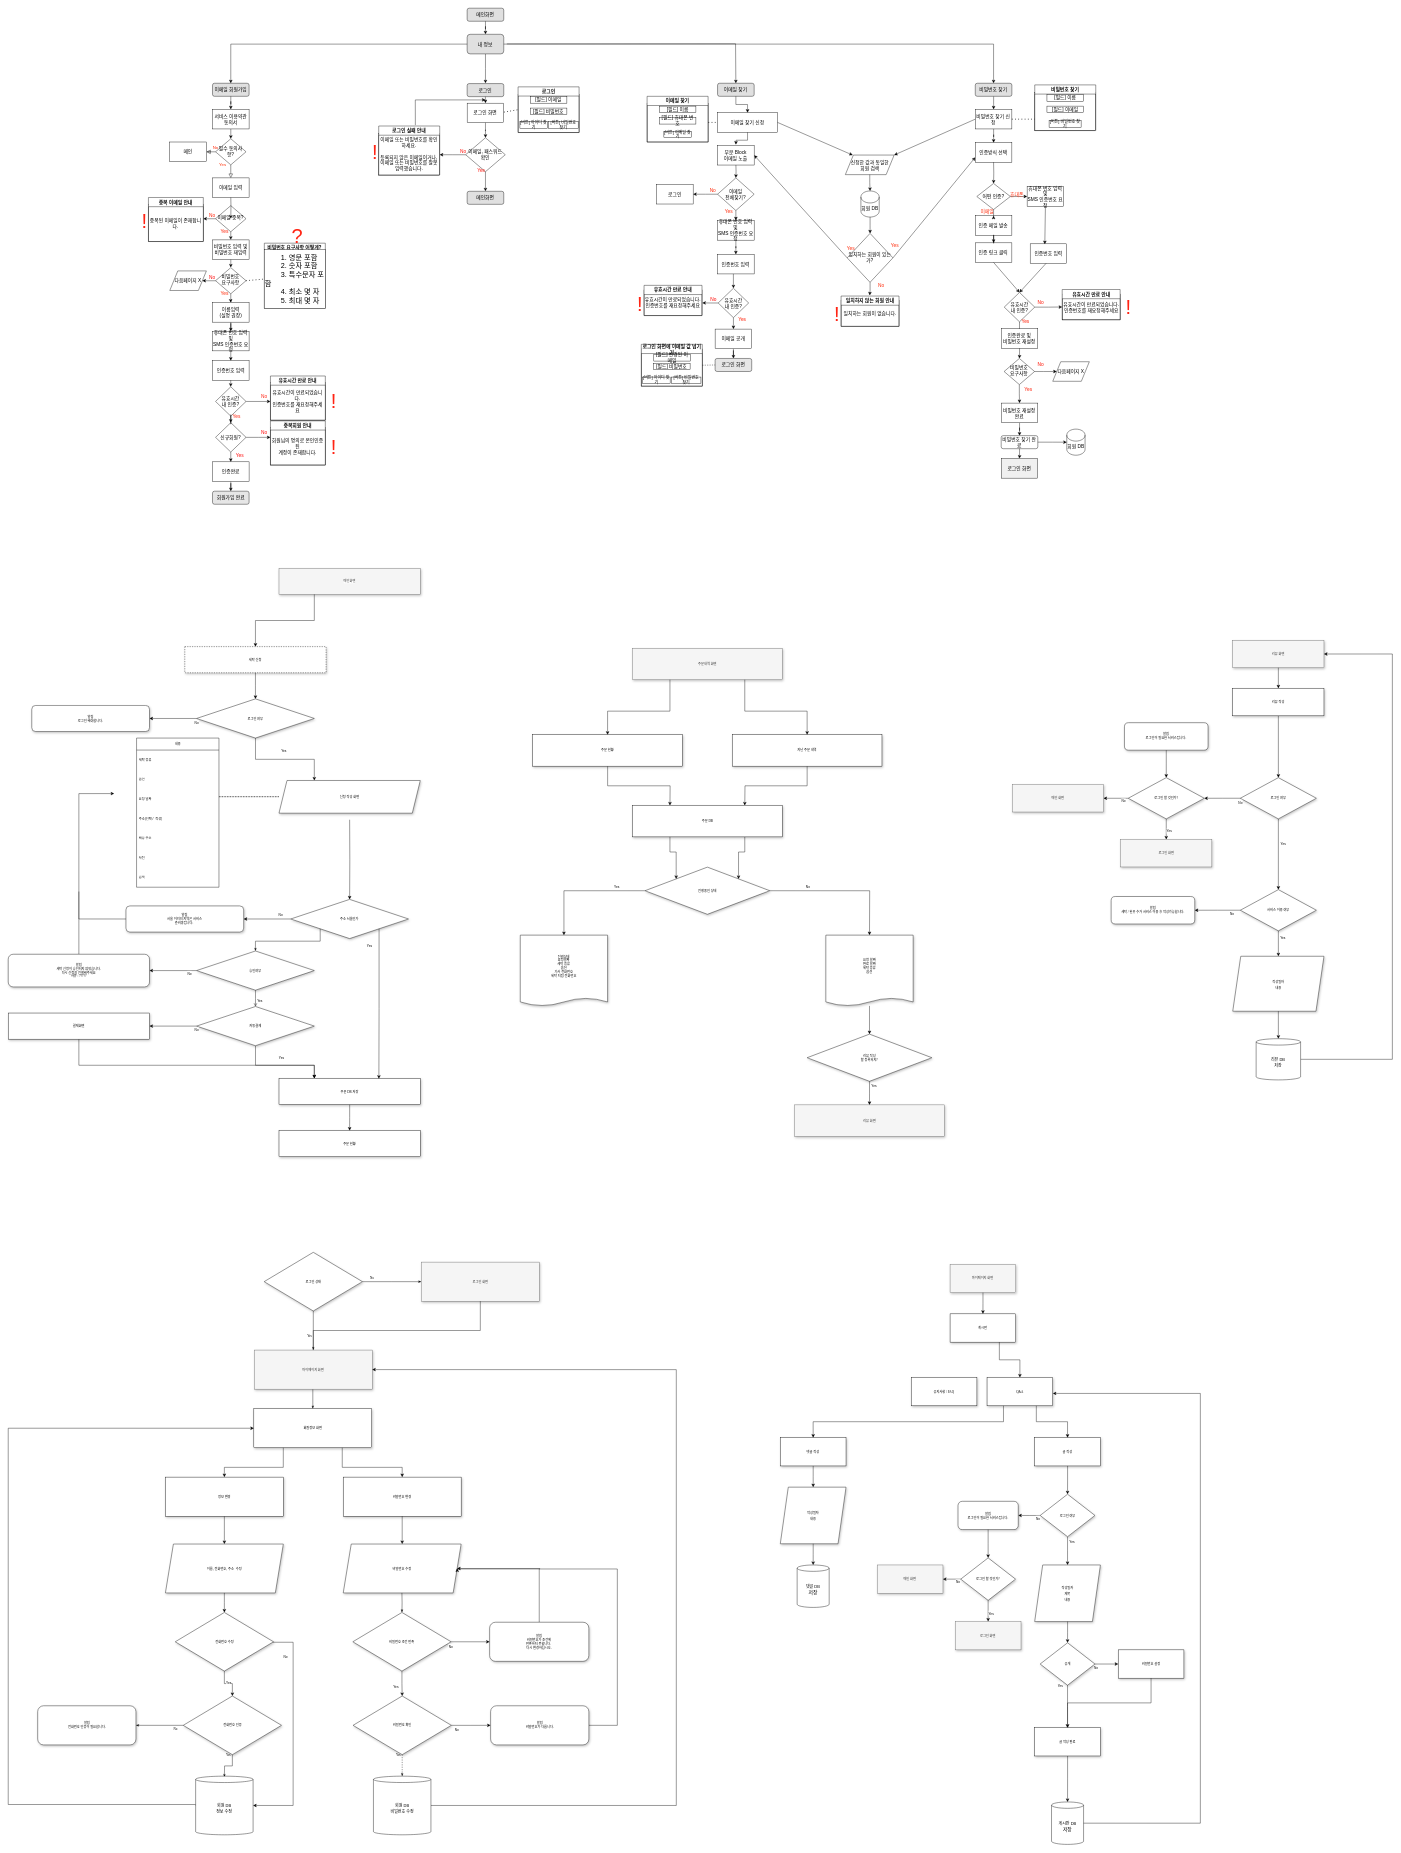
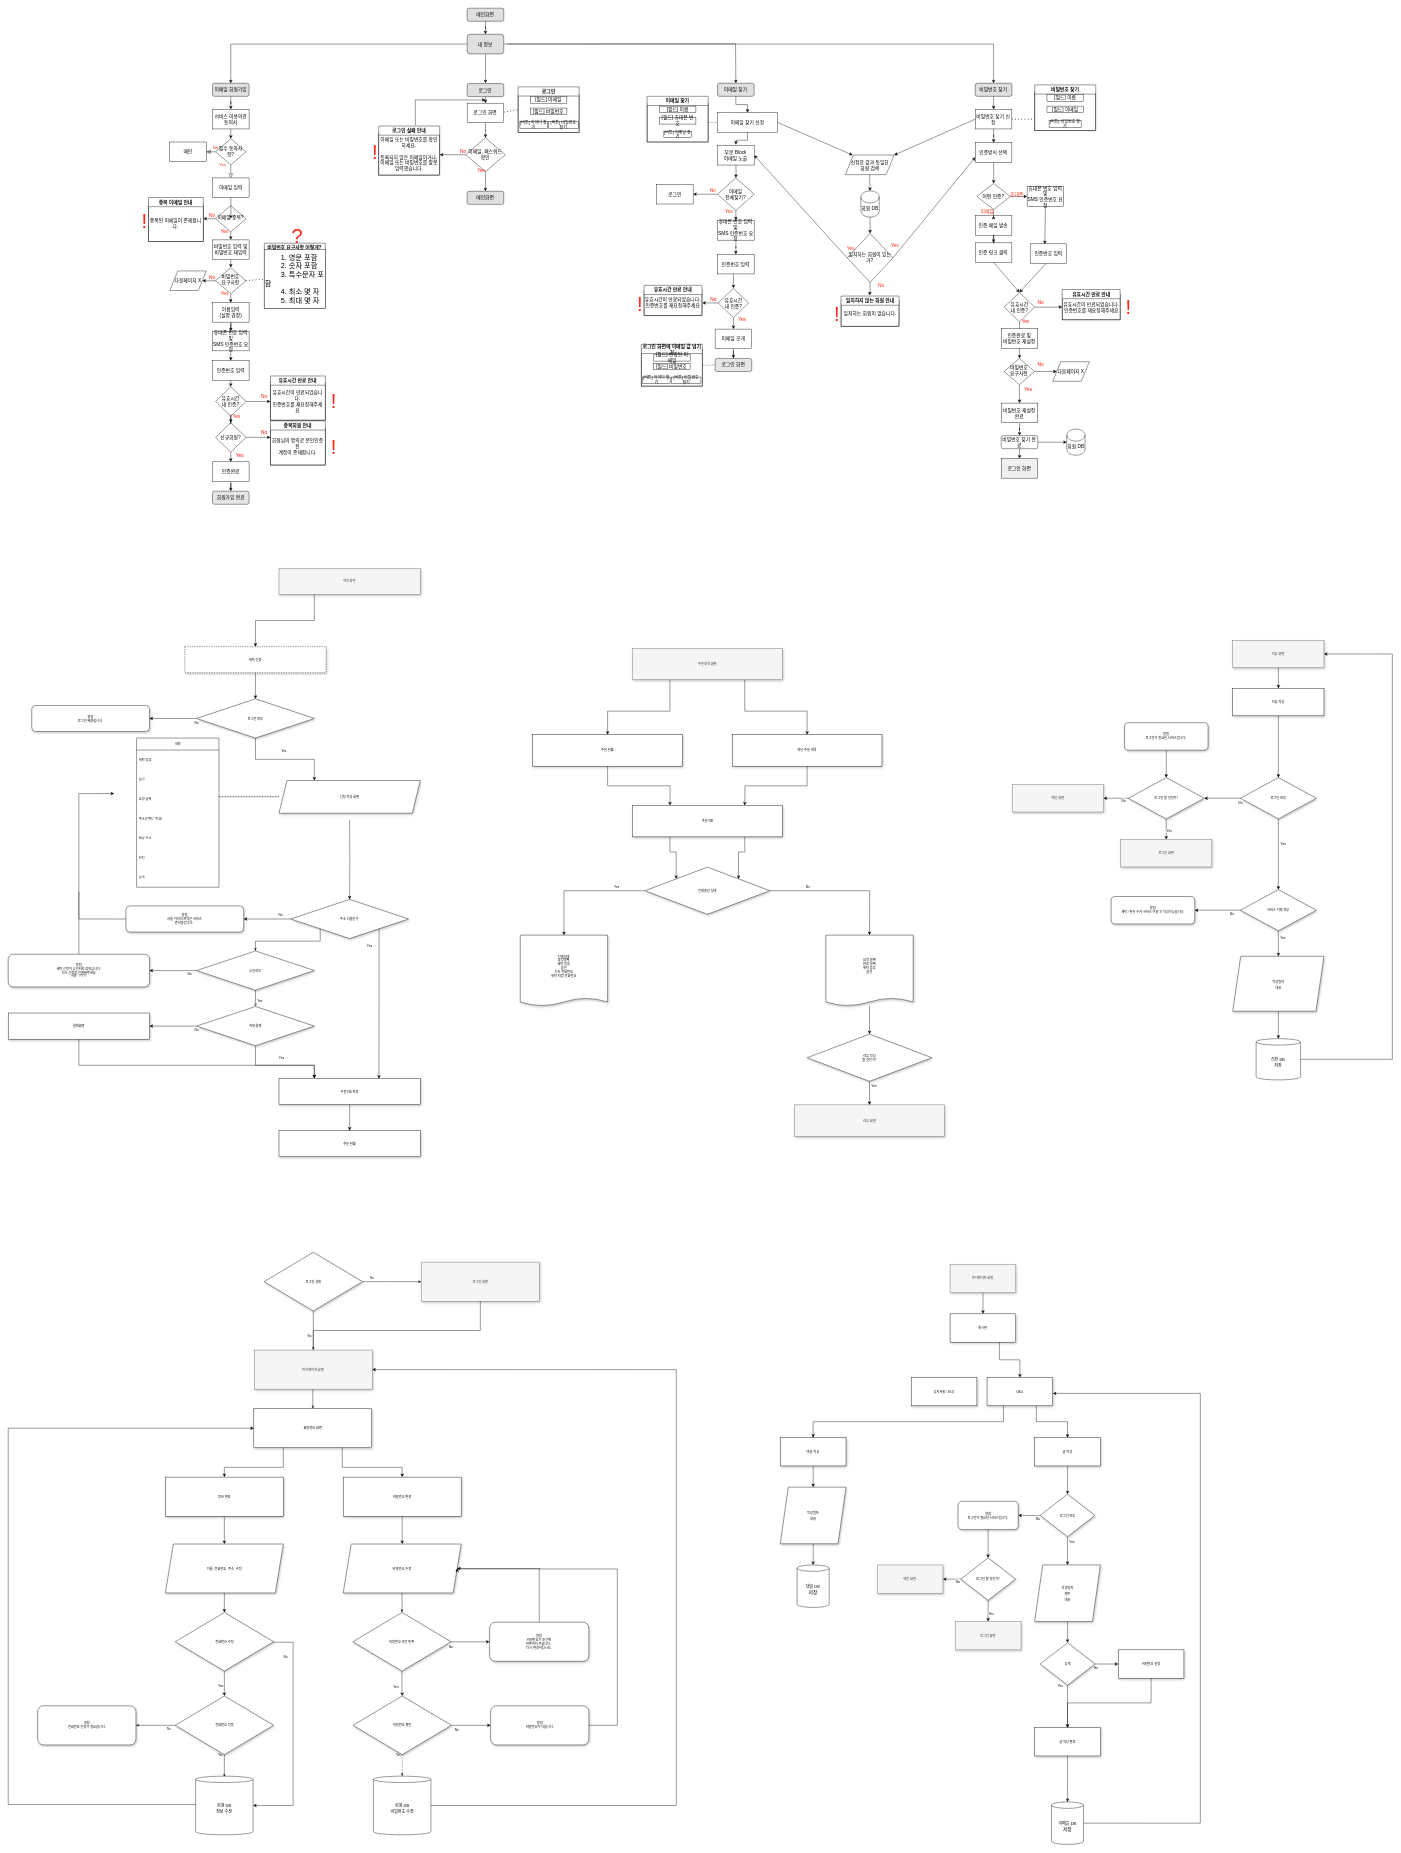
(869, 1058) -> (869, 1058)
(232, 1725) -> (224, 1725)
(1067, 1826) -> (1067, 1826)
